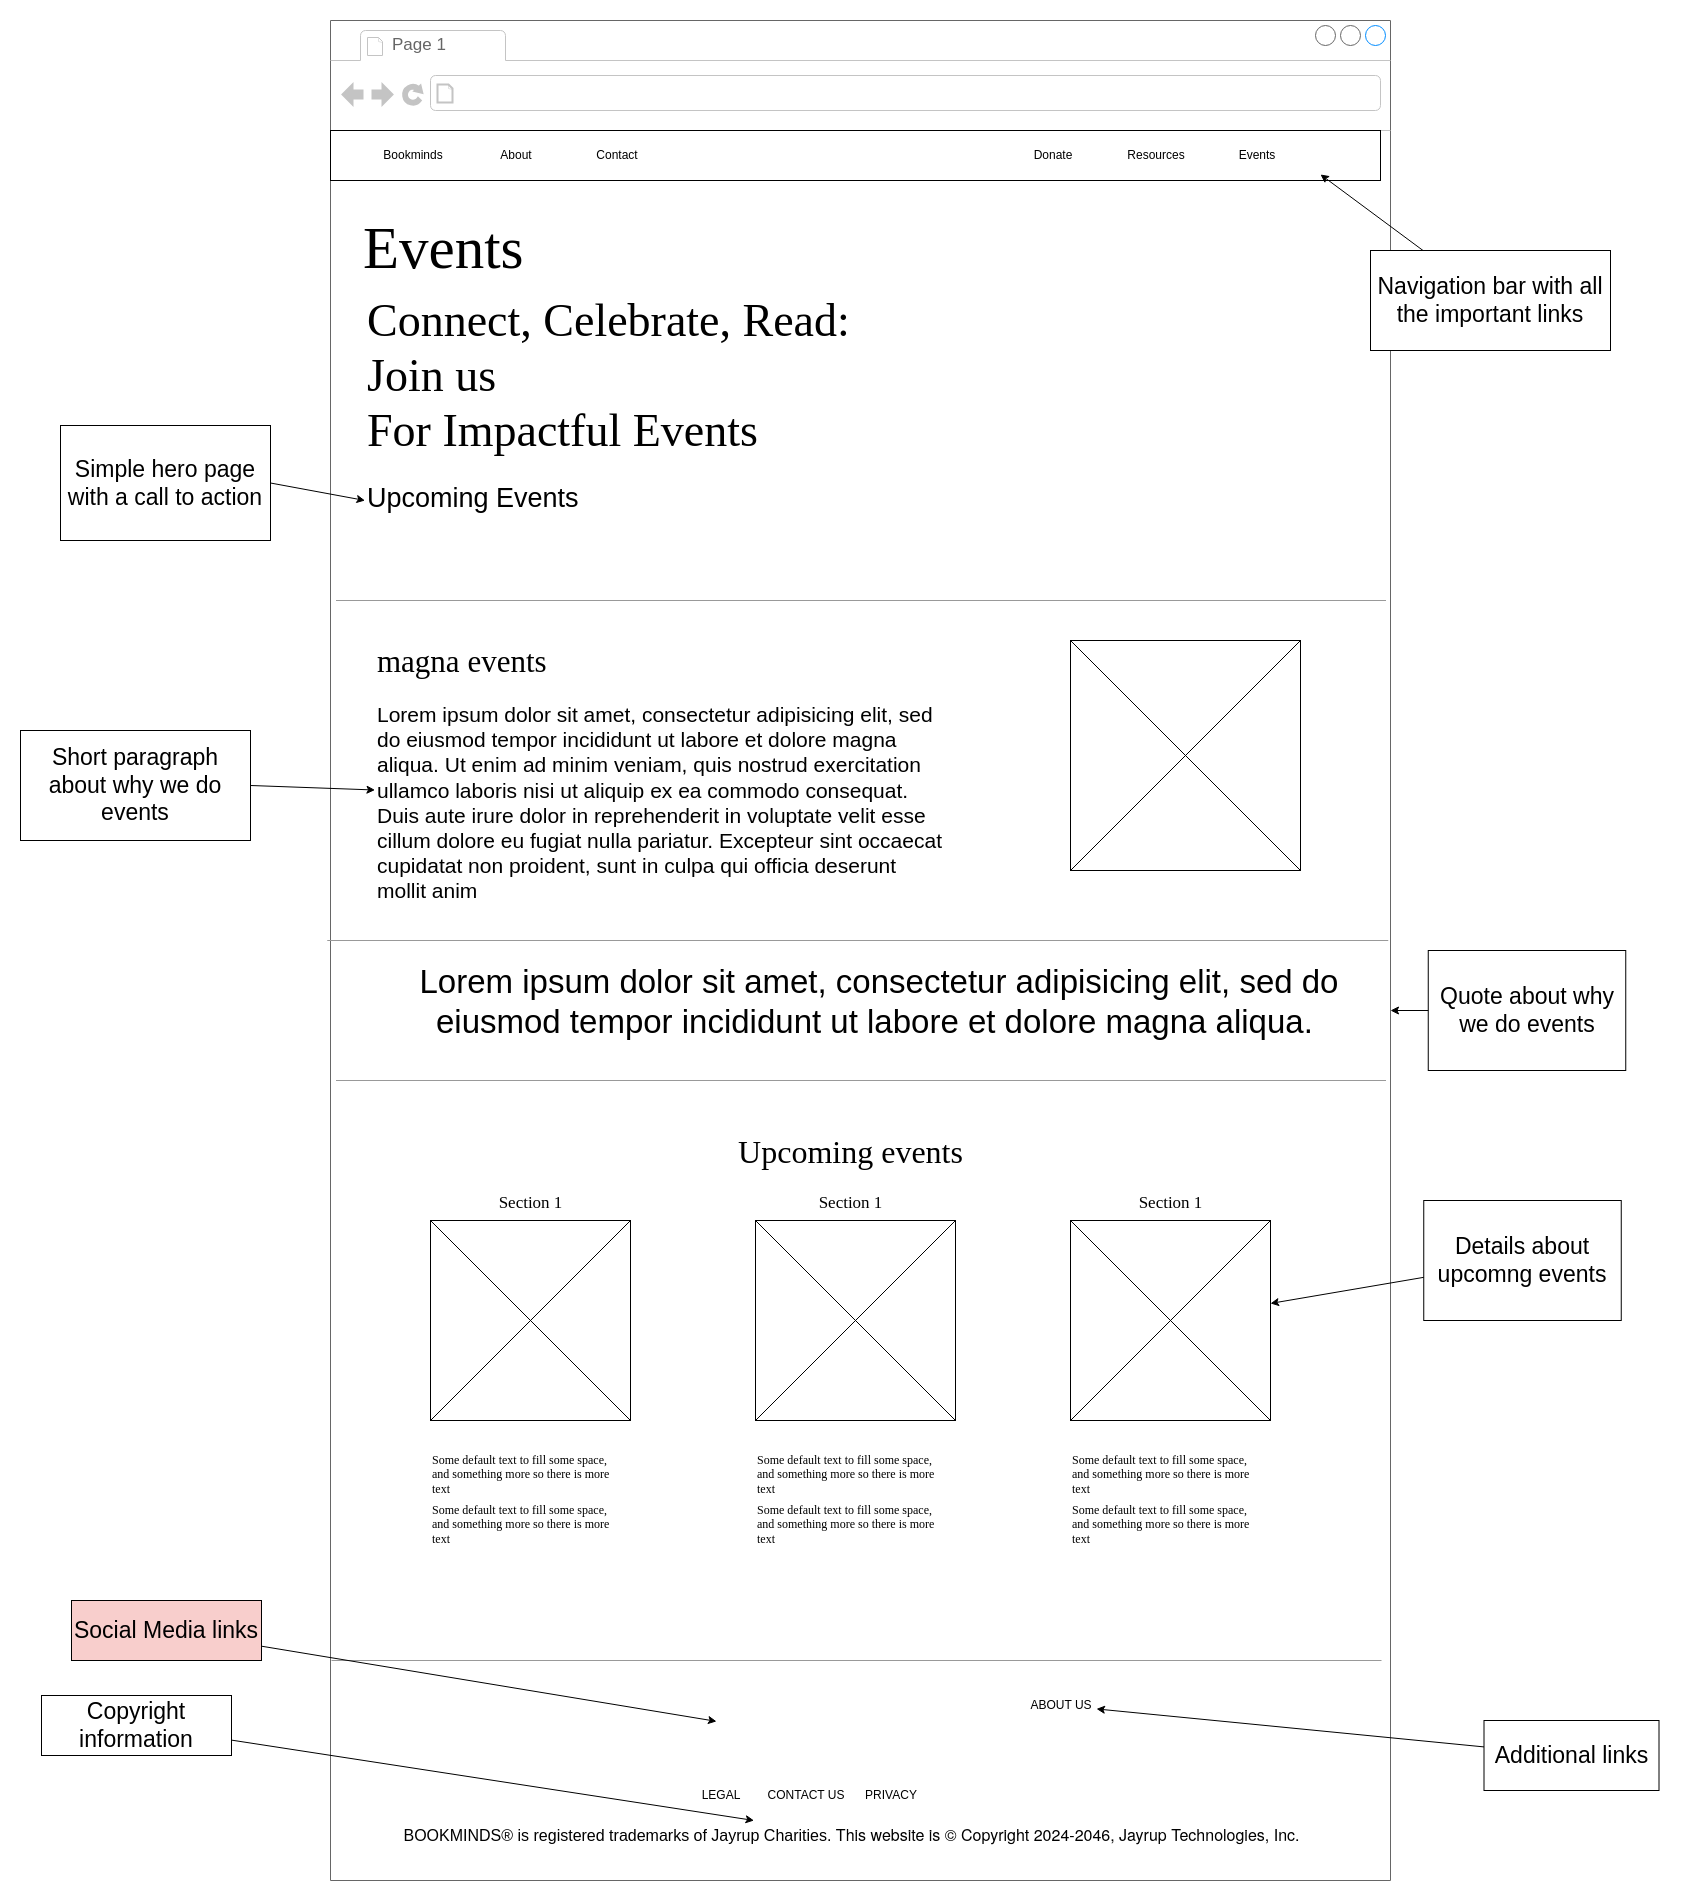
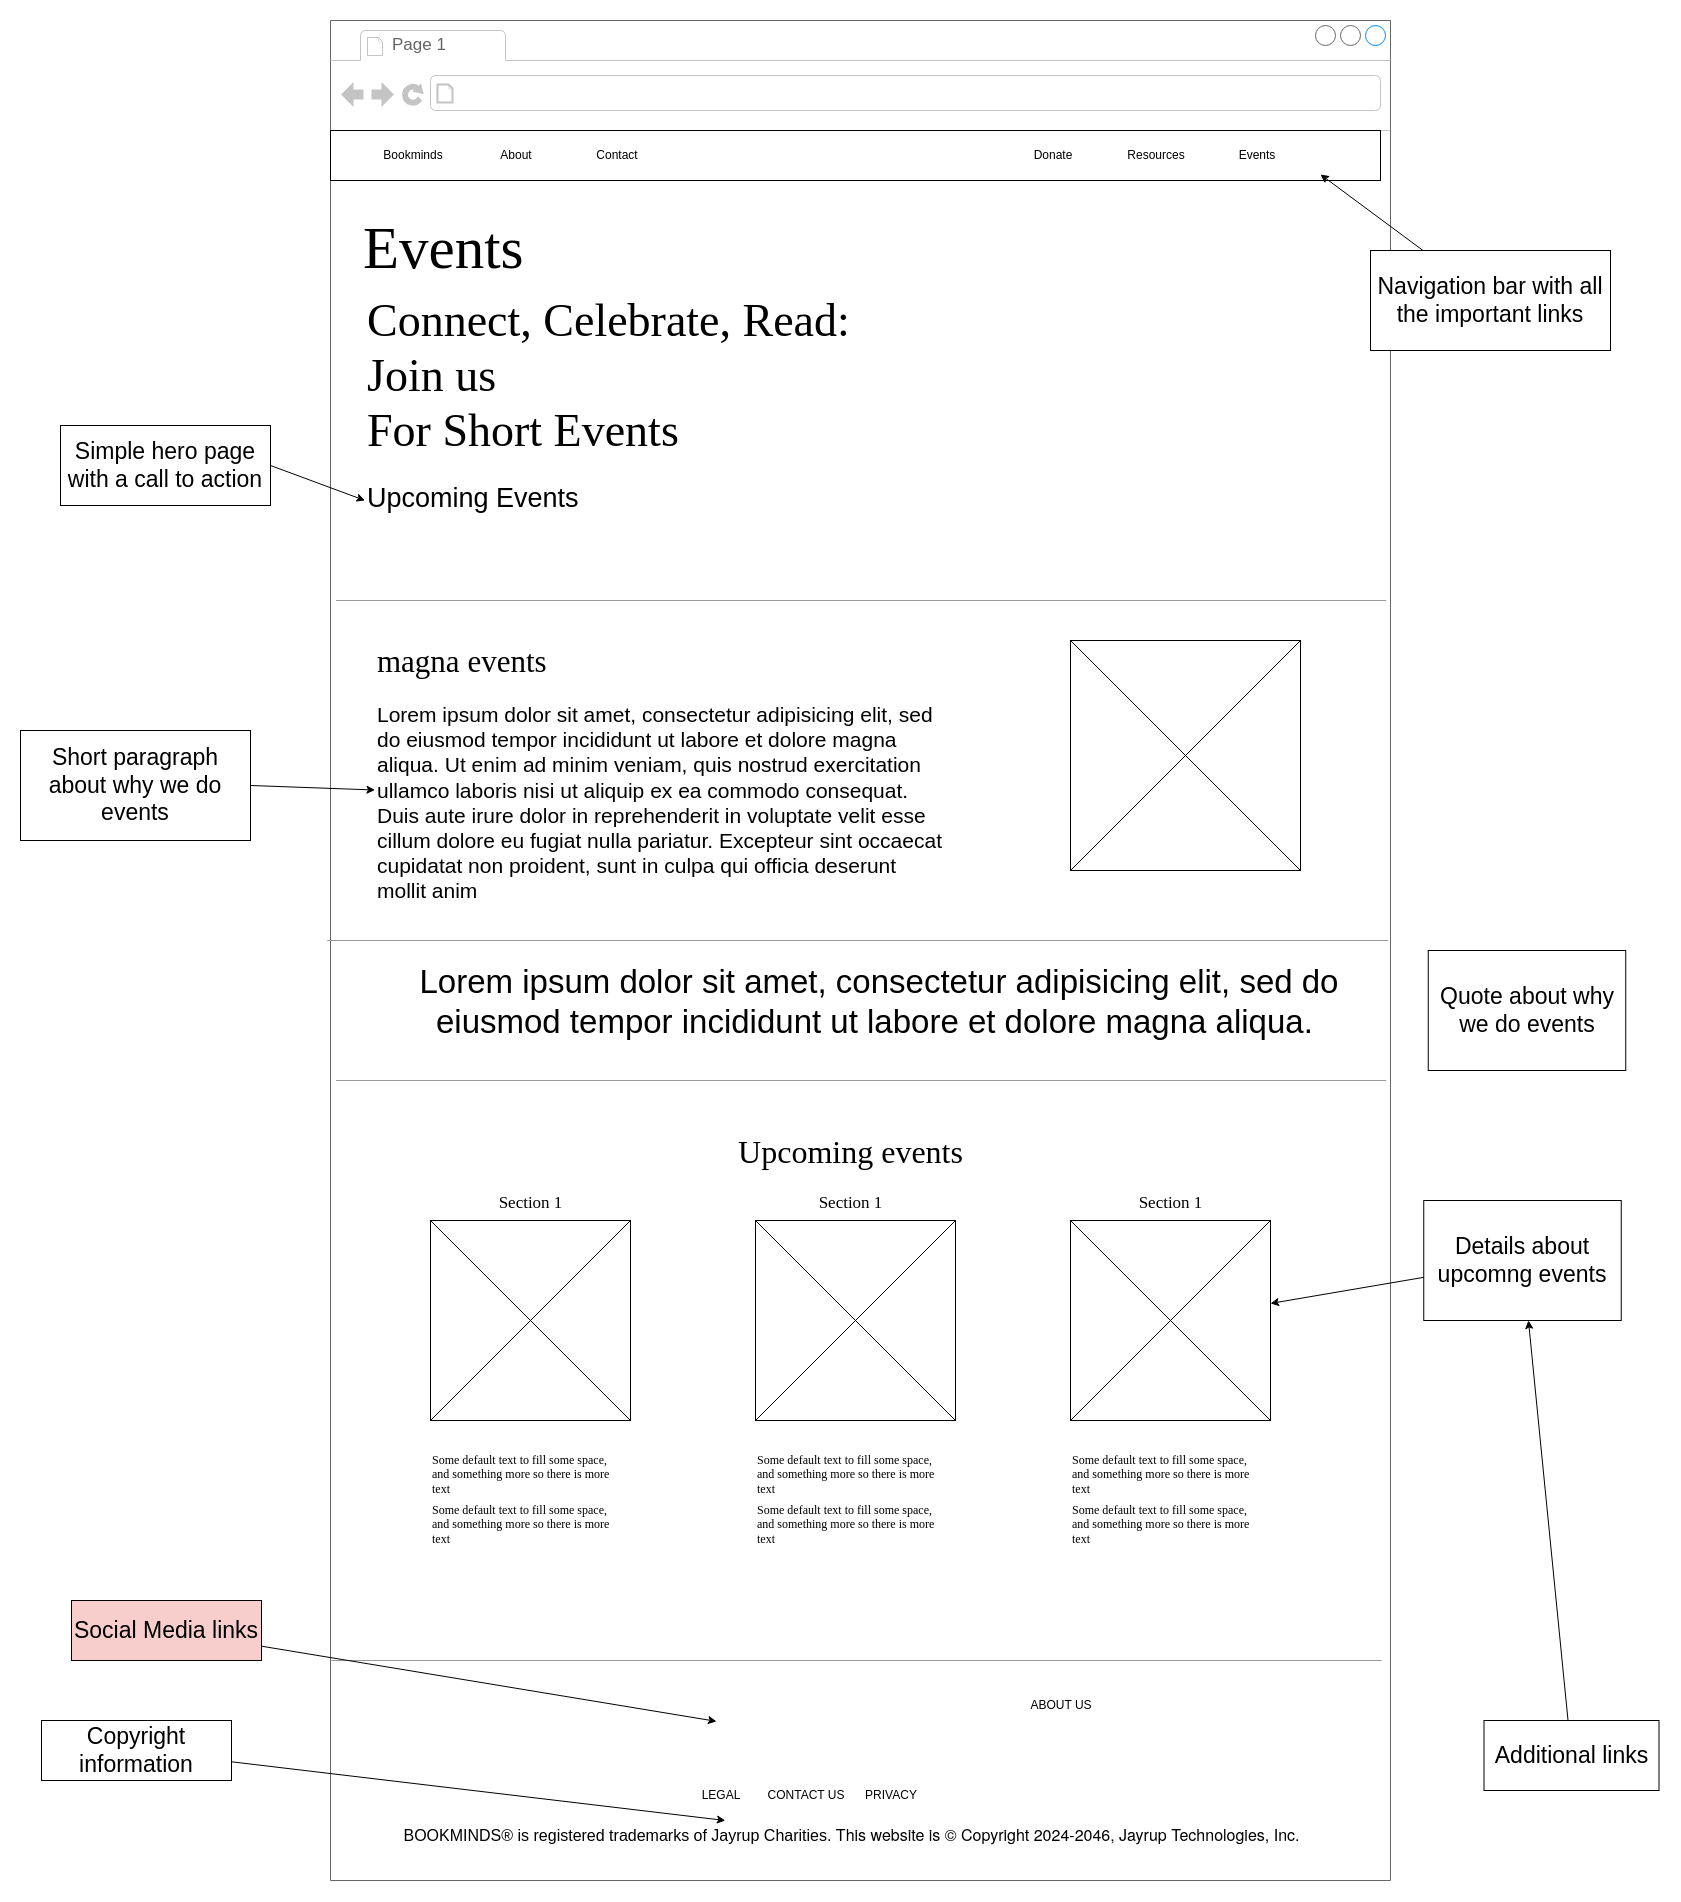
(554, 348) -> (554, 348)
(166, 483) -> (166, 466)
(1413, 1011) -> none
(137, 1726) -> (137, 1751)
(1293, 1728) -> (1549, 1524)
